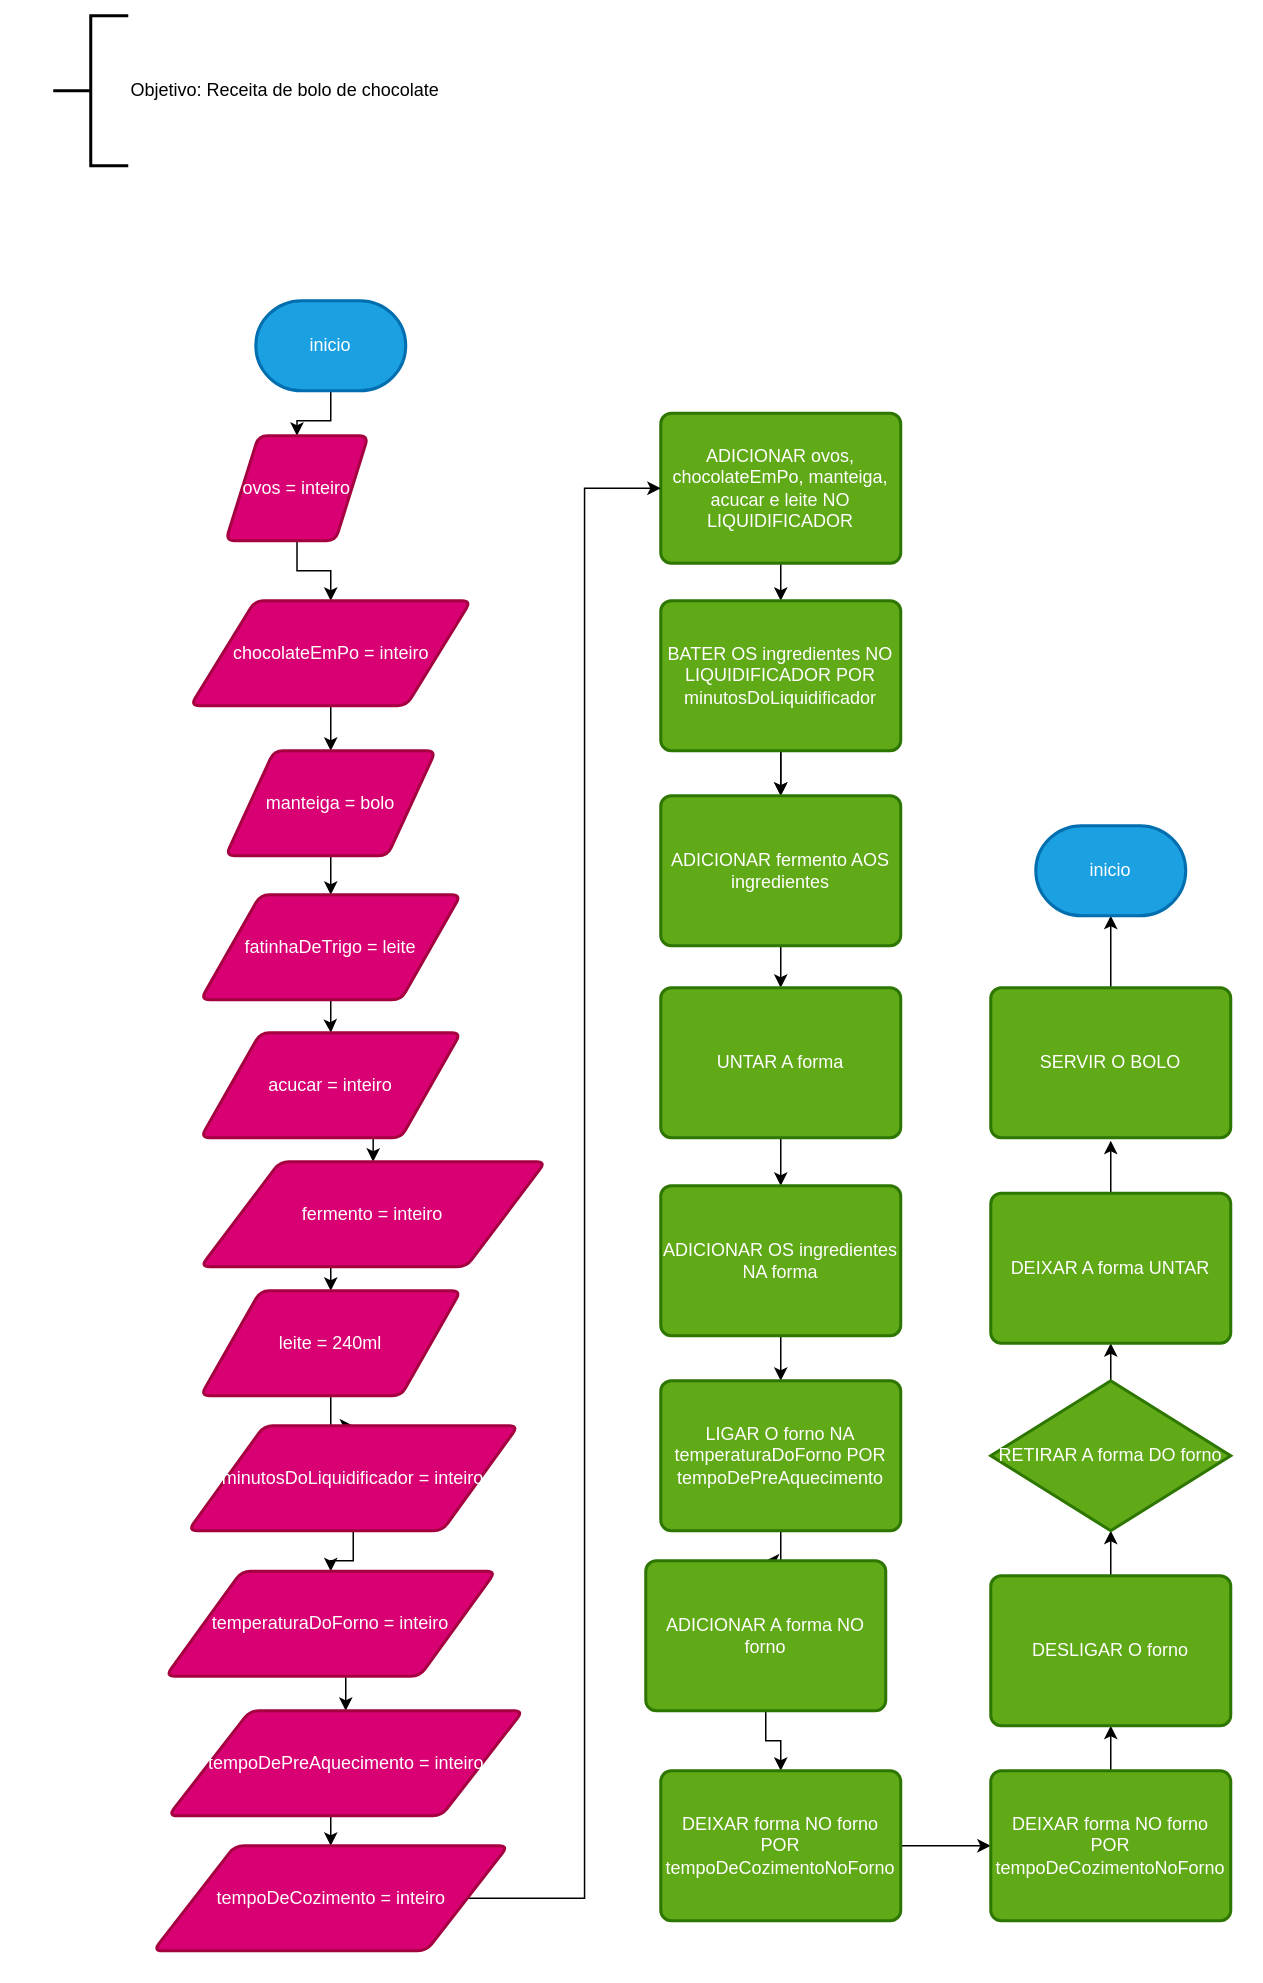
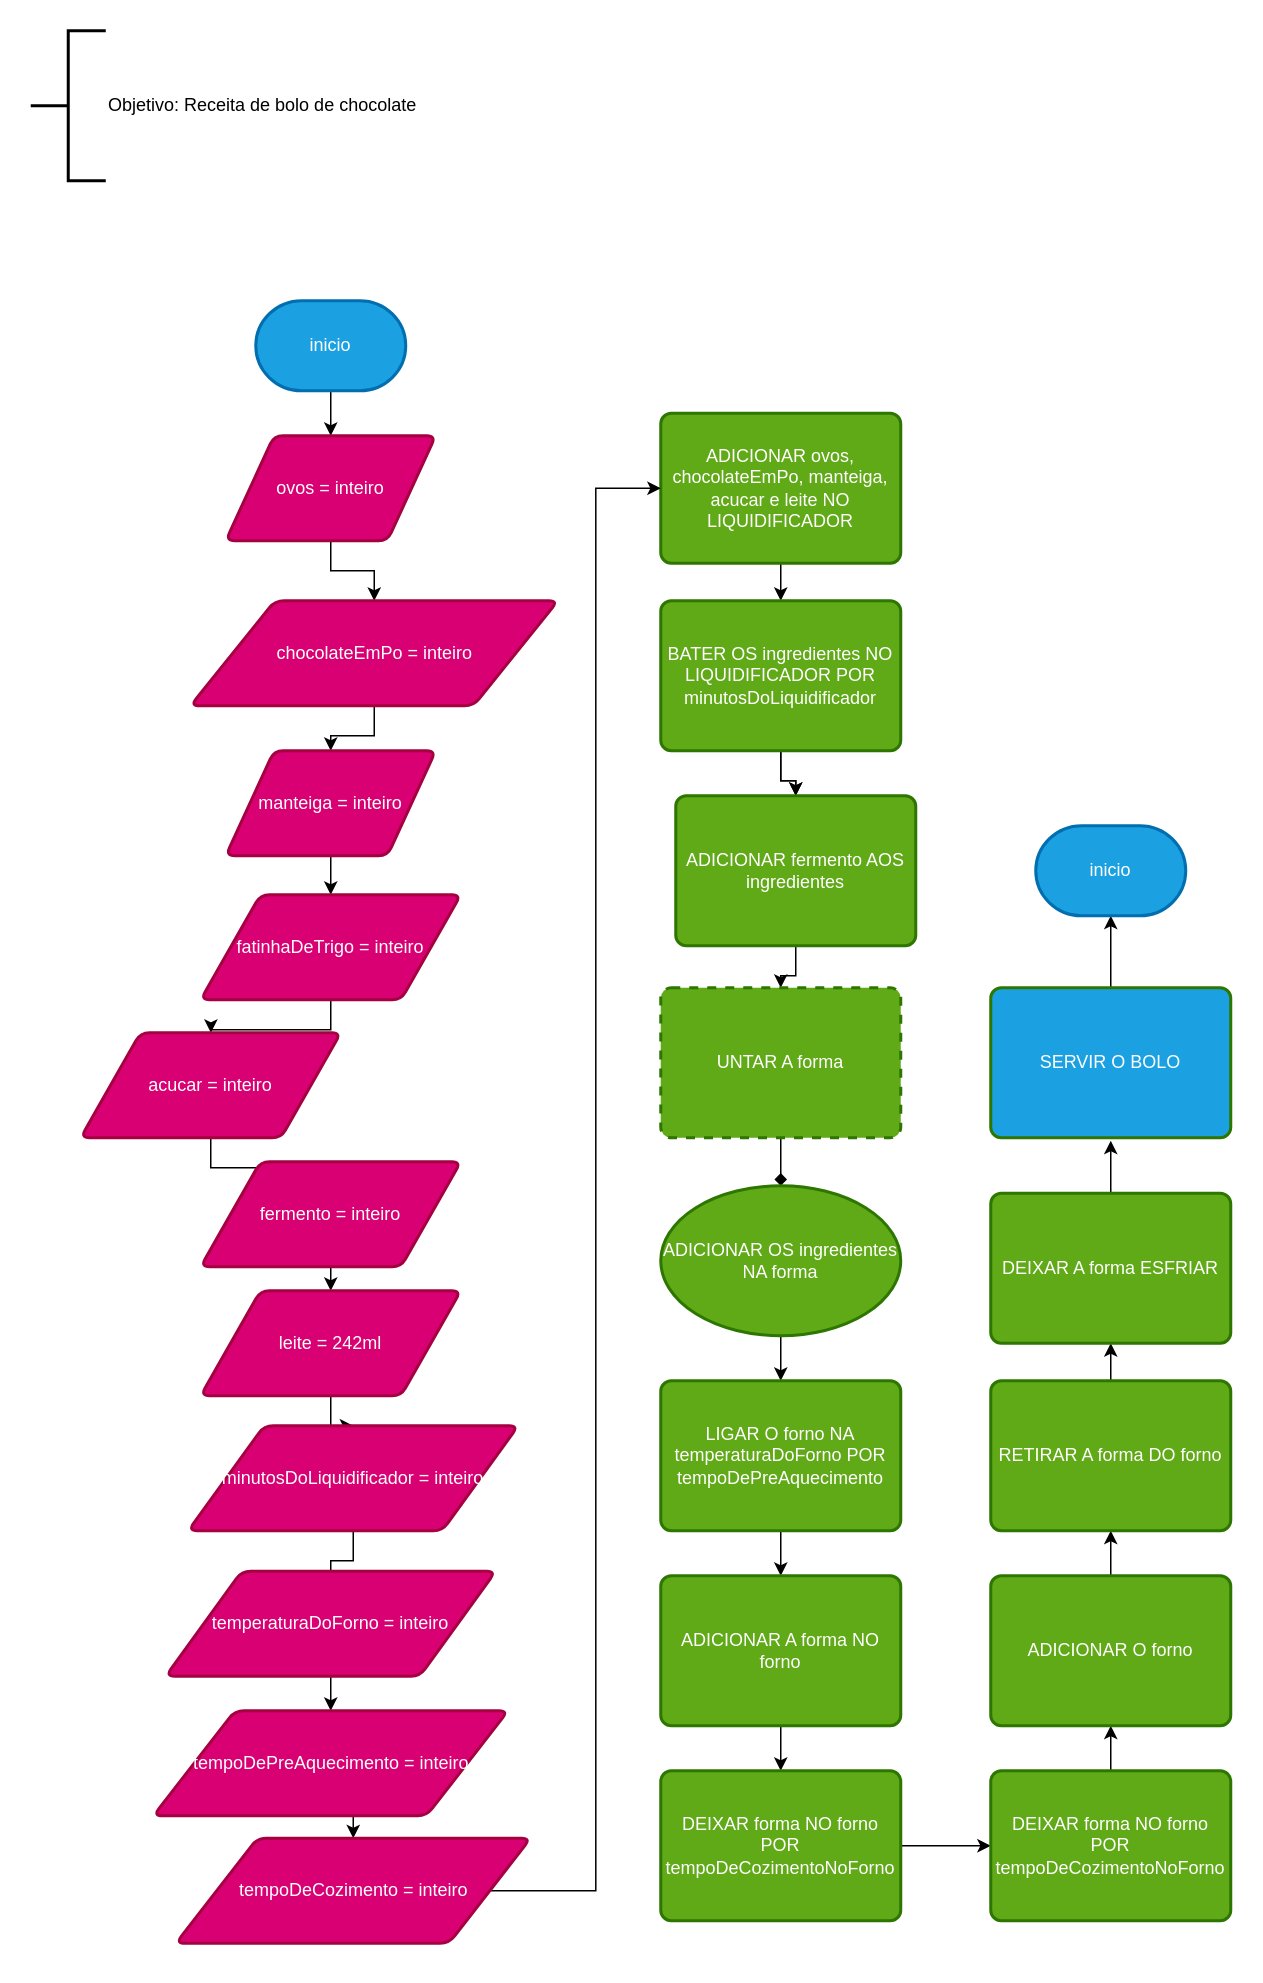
(91, 91) -> (68, 106)
(297, 488) -> (331, 488)
(331, 653) -> (374, 653)
(331, 803) -> (331, 803)
(781, 871) -> (796, 871)
(331, 947) -> (331, 947)
(781, 1063) -> (781, 1063)
(1111, 1063) -> (1111, 1063)
(331, 1085) -> (211, 1085)
(781, 1174) -> (781, 1173)
(373, 1214) -> (331, 1214)
(781, 1261) -> (781, 1261)
(1111, 1268) -> (1111, 1268)
(331, 1343) -> (331, 1343)
(1111, 1456) -> (1111, 1456)
(334, 1561) -> (331, 1562)
(766, 1636) -> (781, 1651)
(1111, 1651) -> (1111, 1651)
(346, 1763) -> (331, 1763)
(331, 1898) -> (353, 1891)
